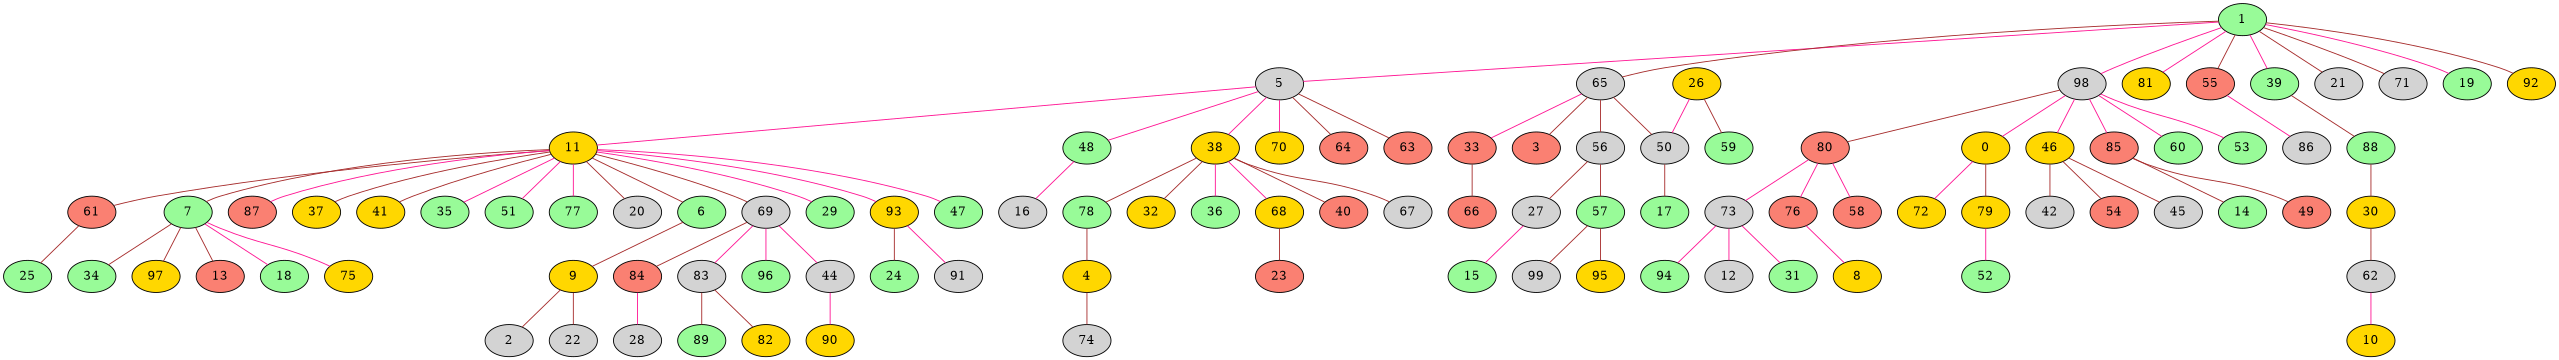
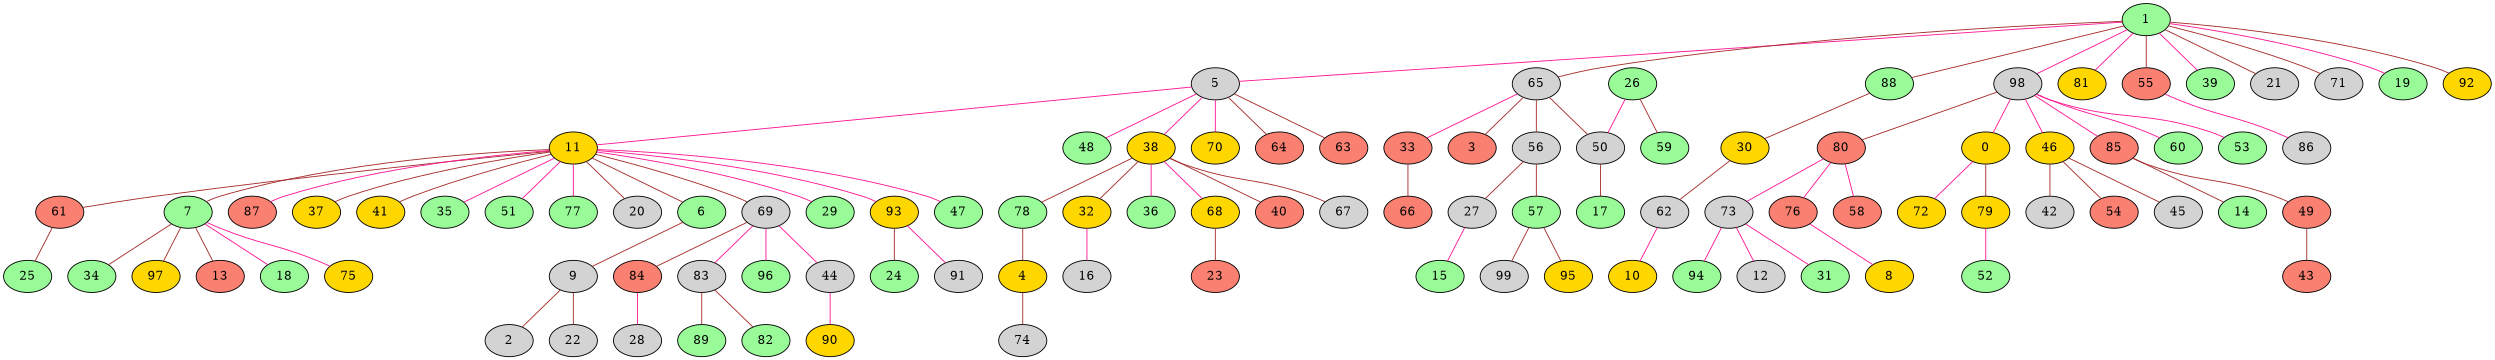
(1697, 84) -> (1633, 84)
(2323, 116) -> (2018, 52)
(1055, 180) -> (1087, 244)
(573, 276) -> (573, 276)
none -> (2307, 276)
(766, 341) -> (766, 341)
